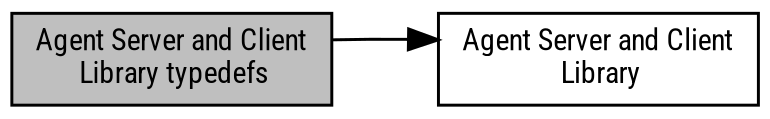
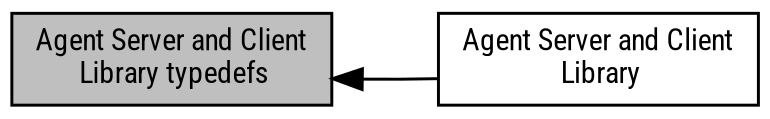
(370, 39) -> (401, 79)
